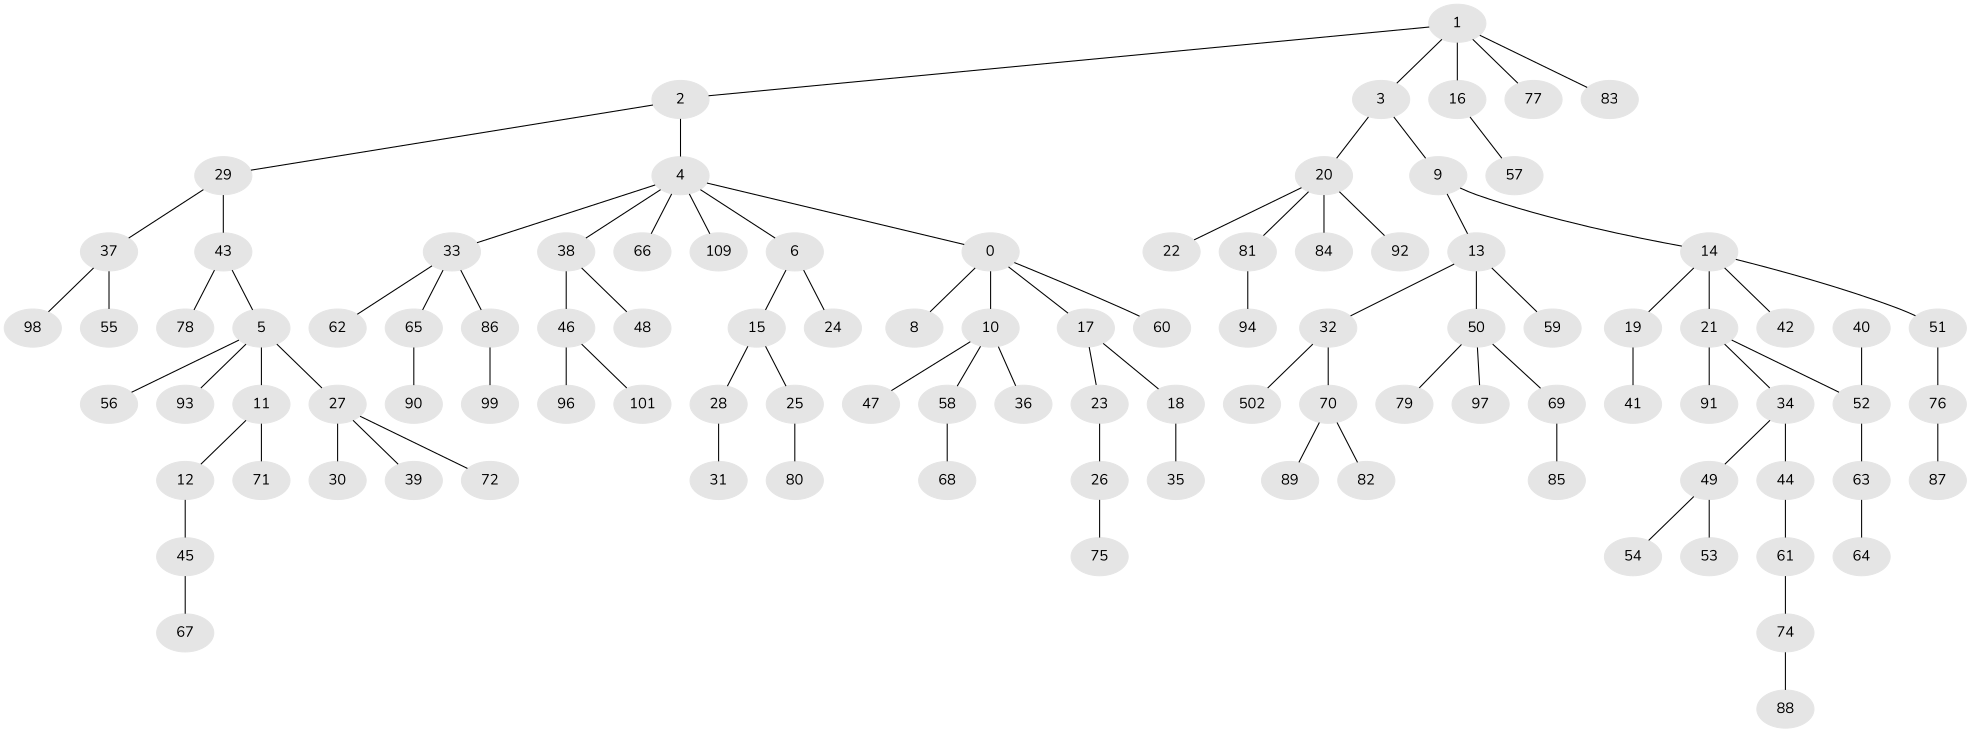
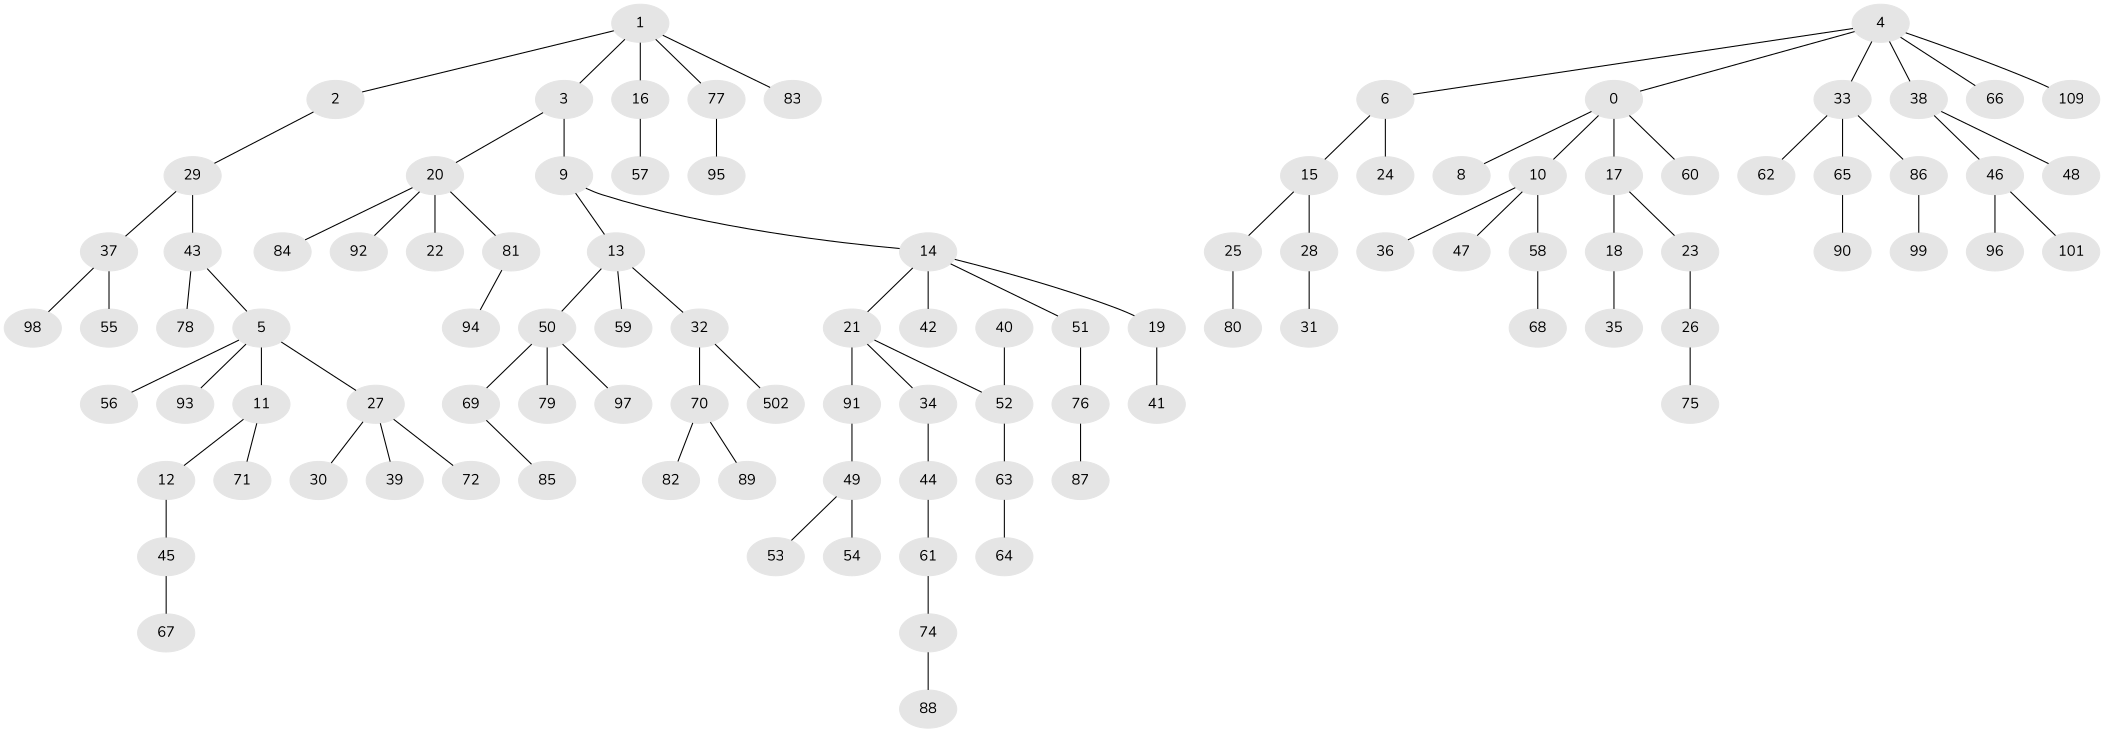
(681, 138) -> none
none -> (716, 176)
(1747, 442) -> (852, 442)
